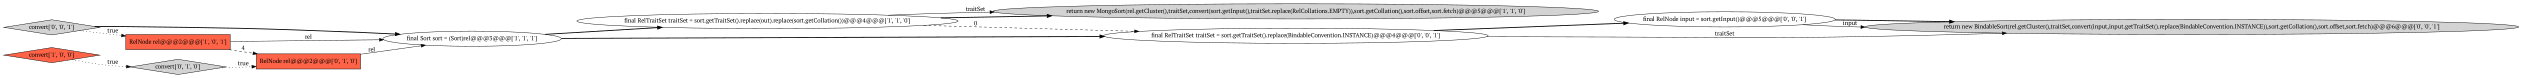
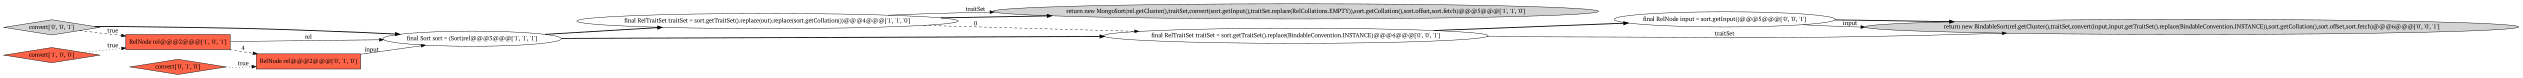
(101, 33) -> (101, 33)
(372, 50) -> (372, 50)
(99, 64) -> (102, 50)
(178, 67) -> (178, 67)
